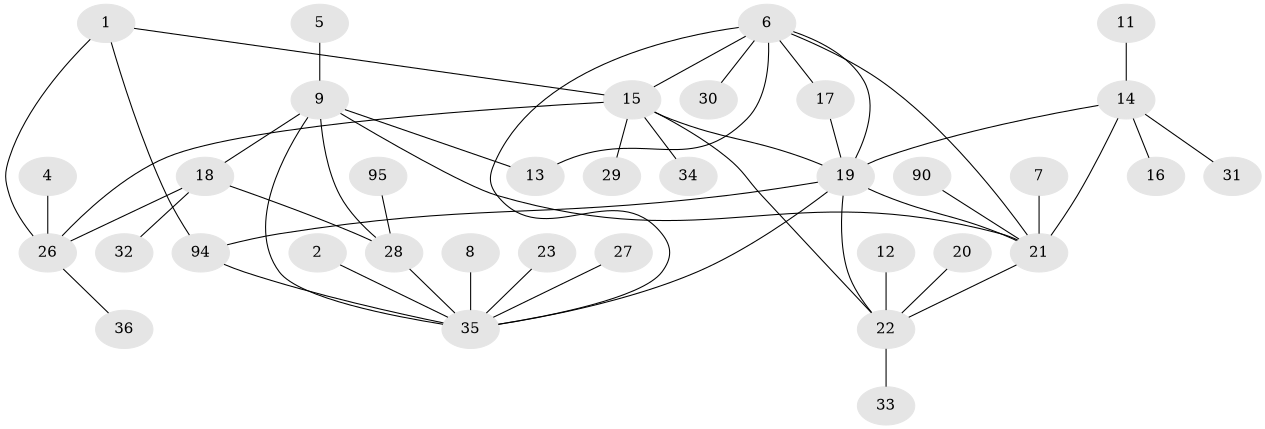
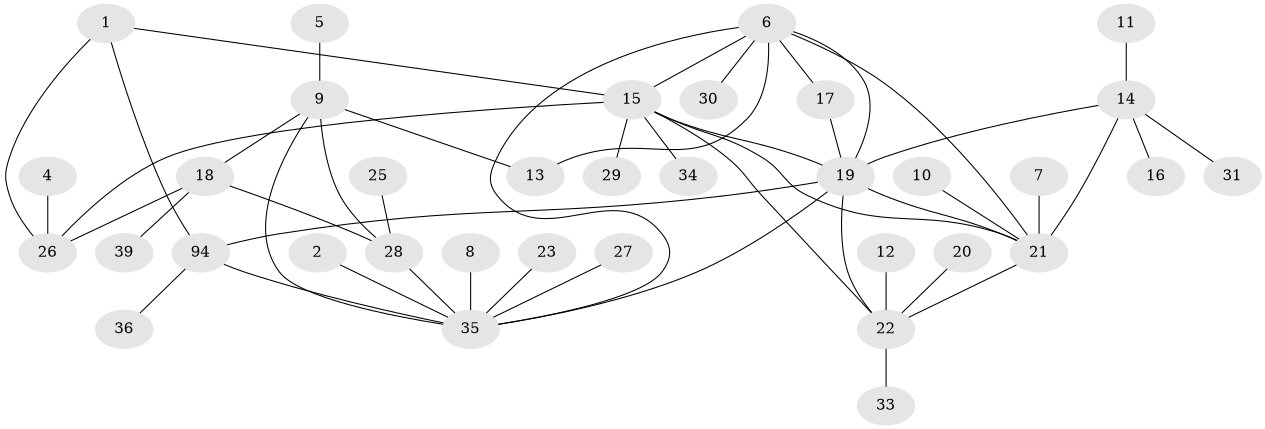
(378, 176) -> (378, 176)
(922, 176) -> (922, 176)
(669, 220) -> (826, 203)
(124, 253) -> (124, 253)
(86, 291) -> (163, 291)
